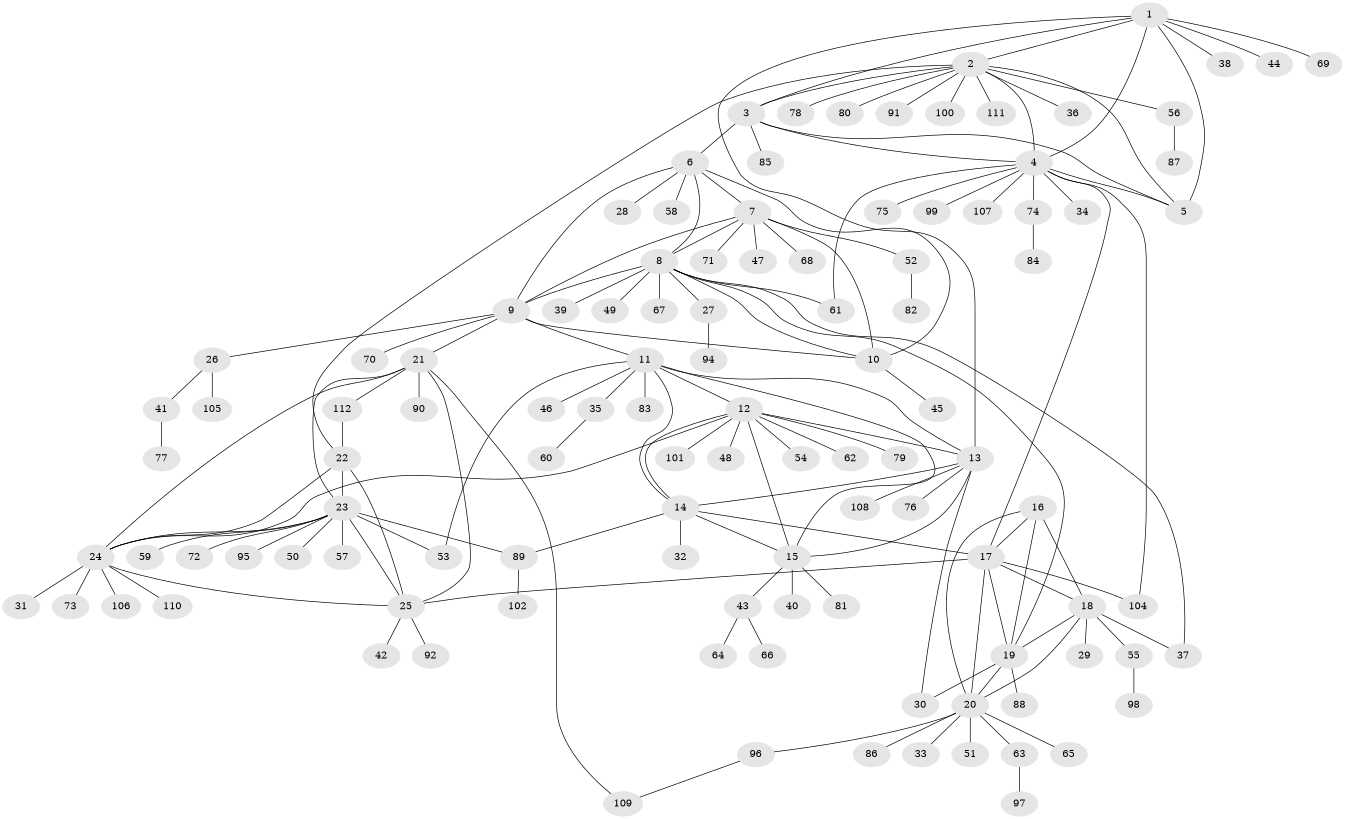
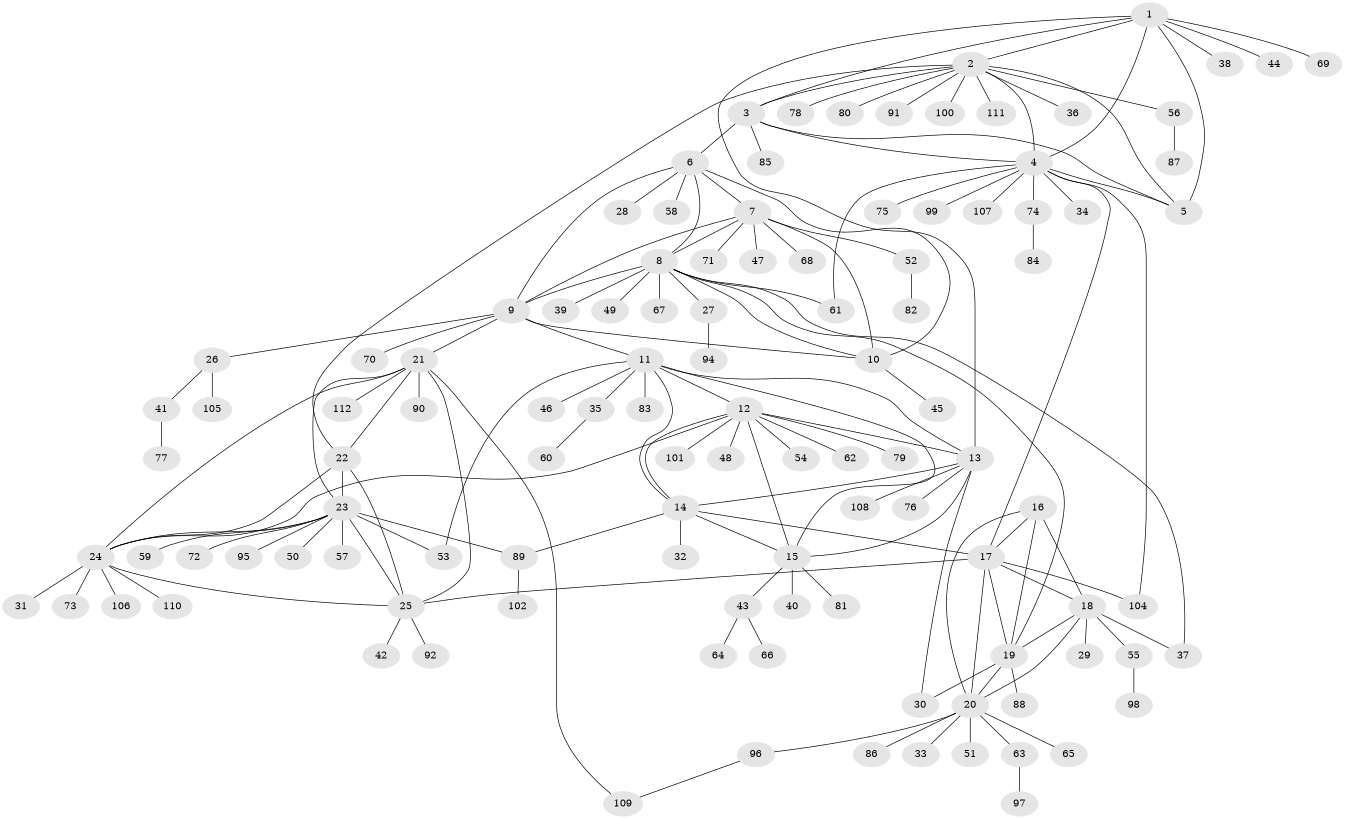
(342, 434) -> (381, 409)
